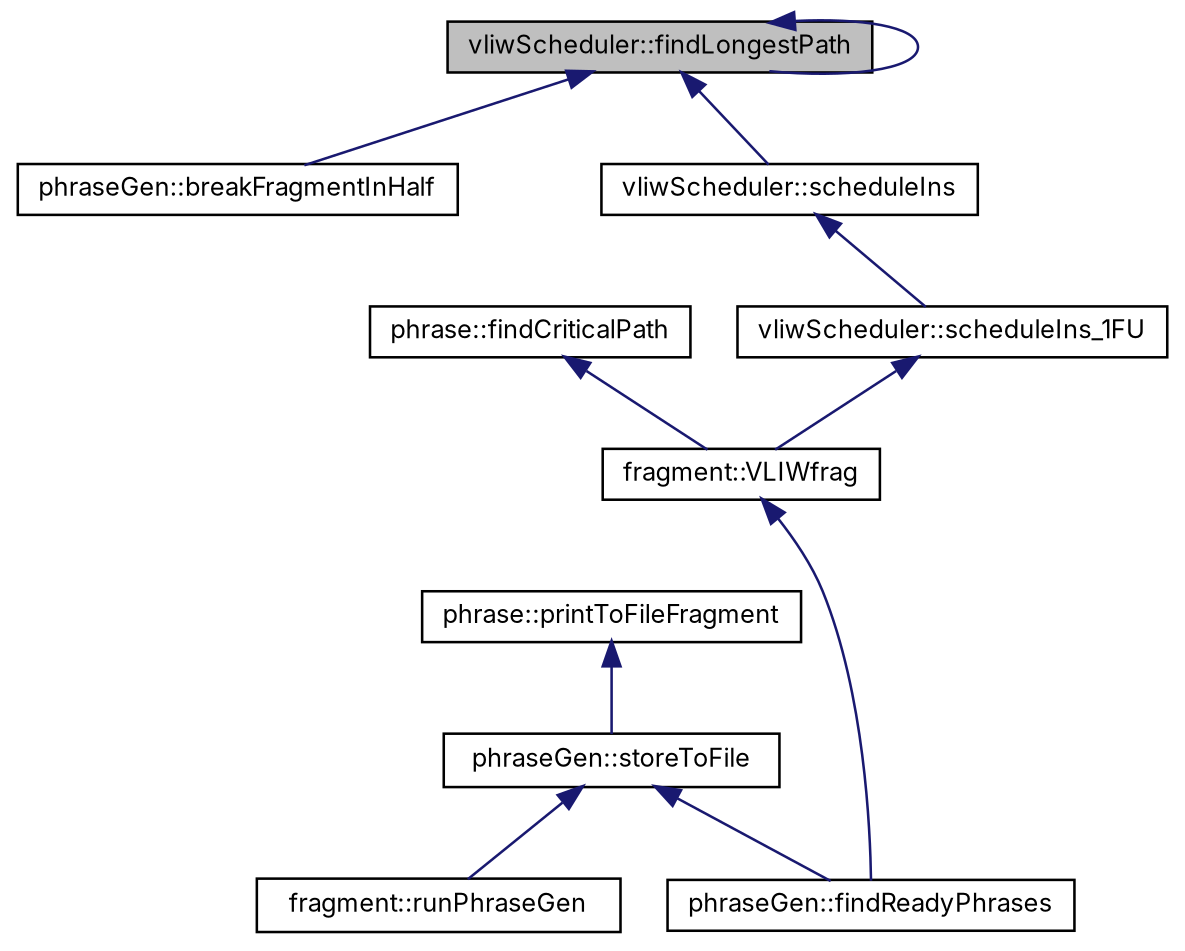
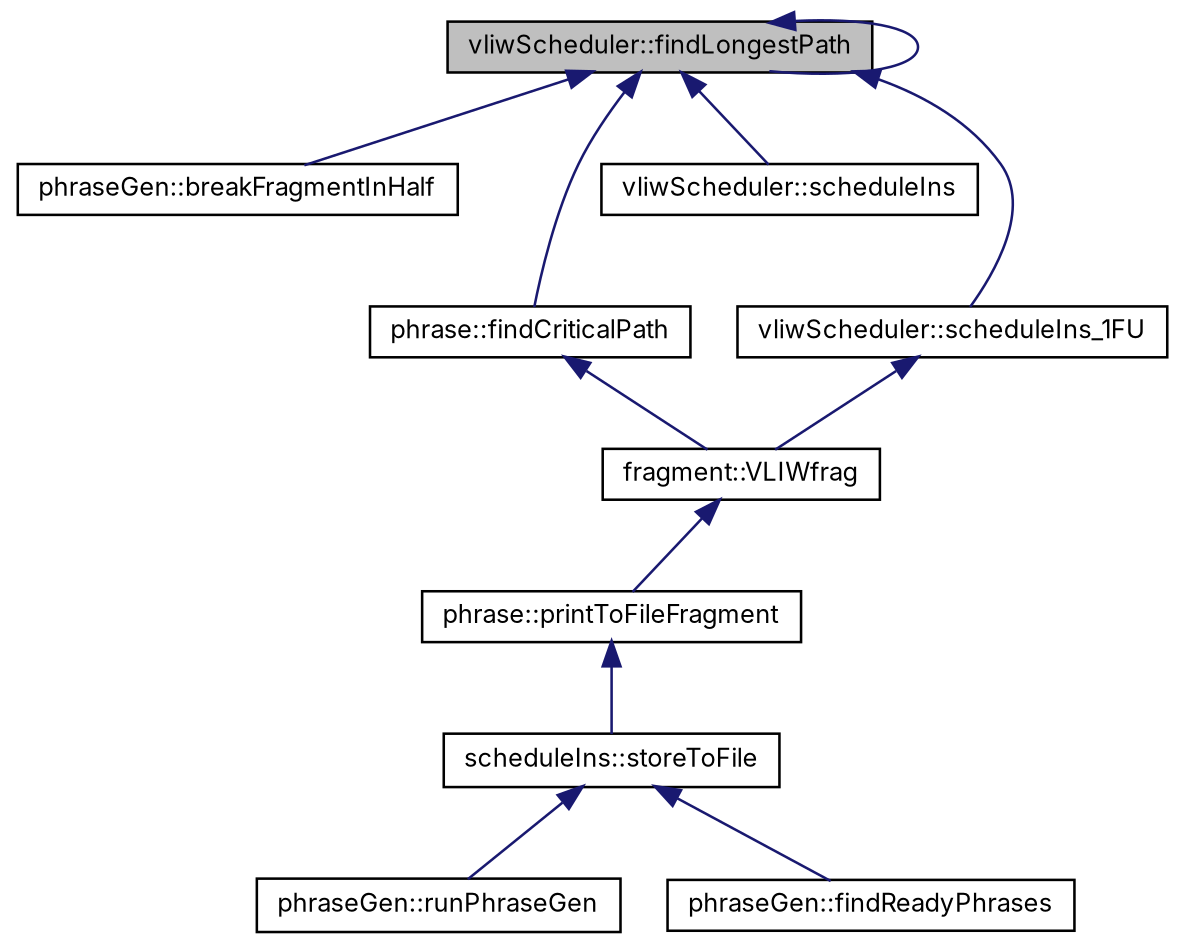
none -> (566, 194)
(881, 269) -> (1002, 166)
(852, 692) -> (667, 555)
(612, 760) -> (612, 760)
(439, 905) -> (439, 905)
